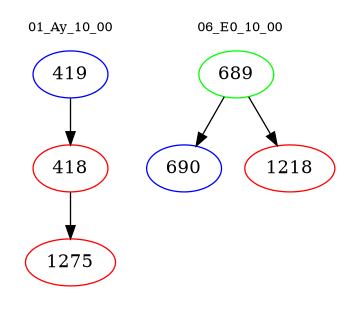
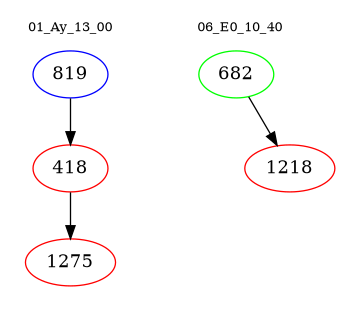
(70, 28) -> (70, 28)
(240, 28) -> (240, 28)
(70, 74) -> (70, 74)
(236, 74) -> (236, 74)
(184, 168) -> none
